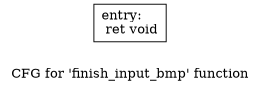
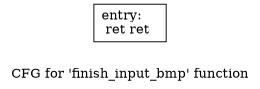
(130, 30) -> (126, 30)
